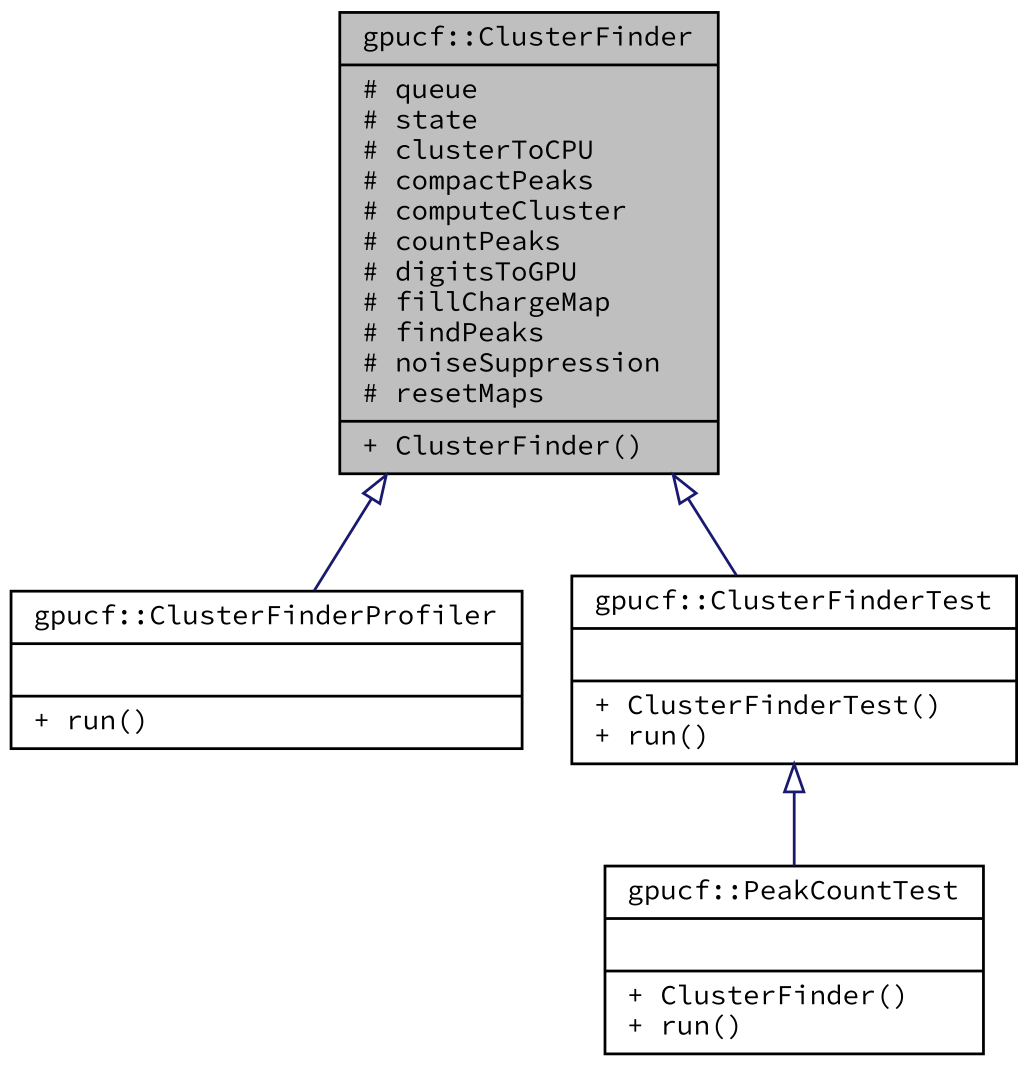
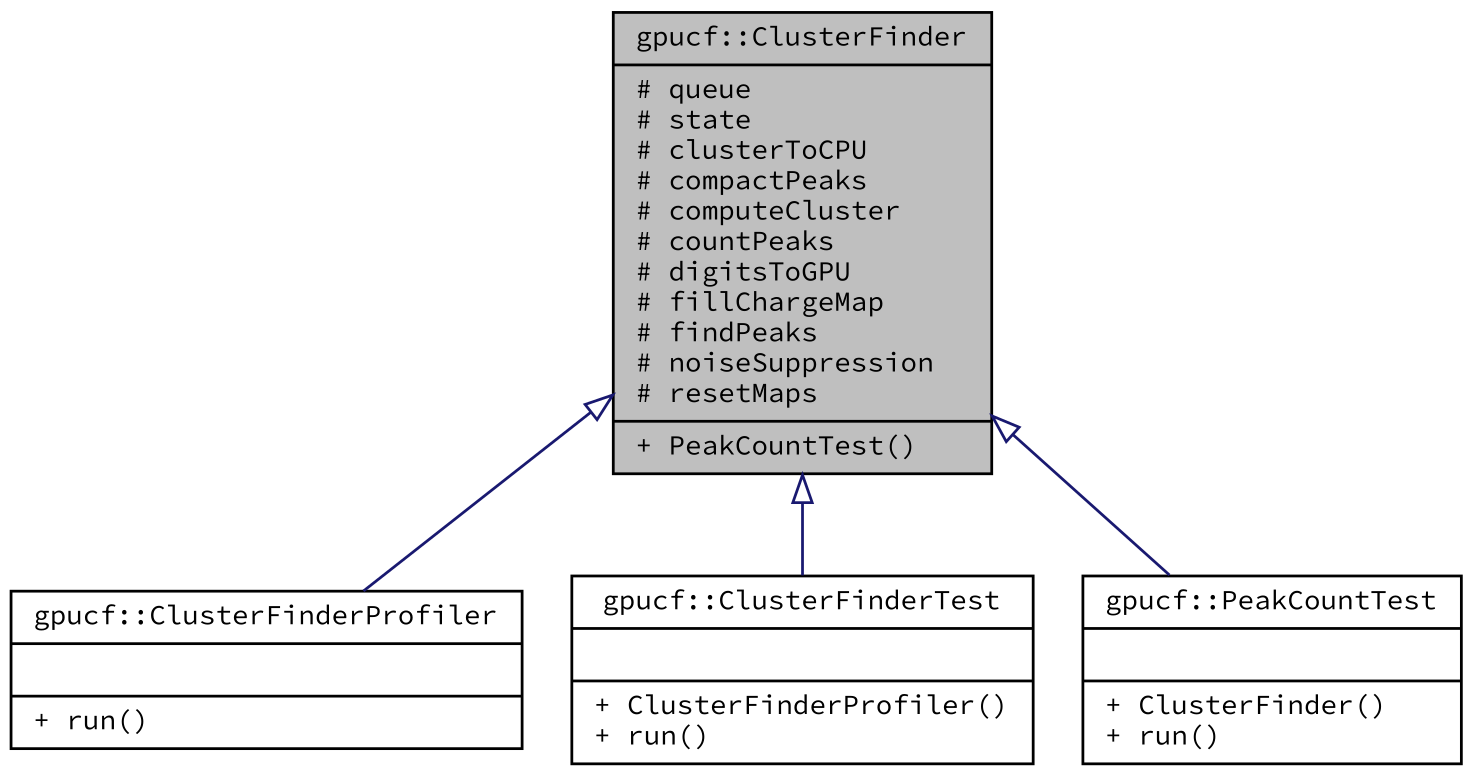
(504, 446) -> (778, 446)
(769, 706) -> (803, 706)
(794, 829) -> (1091, 505)
